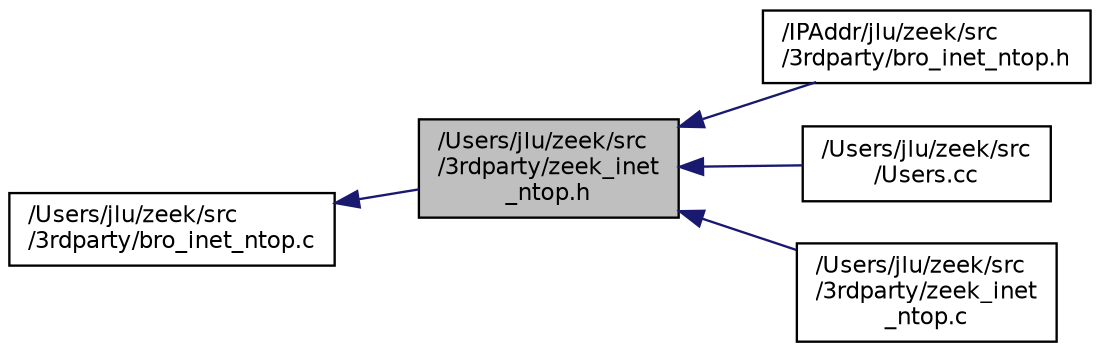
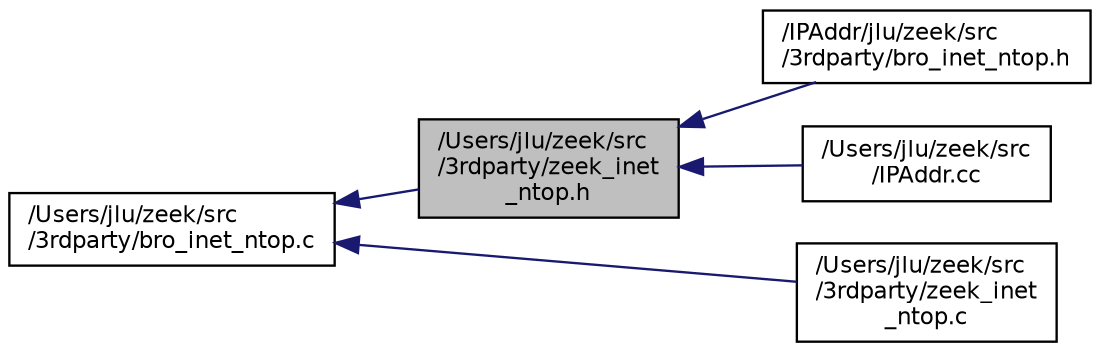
(927, 164) -> (927, 164)
(749, 234) -> (578, 263)
